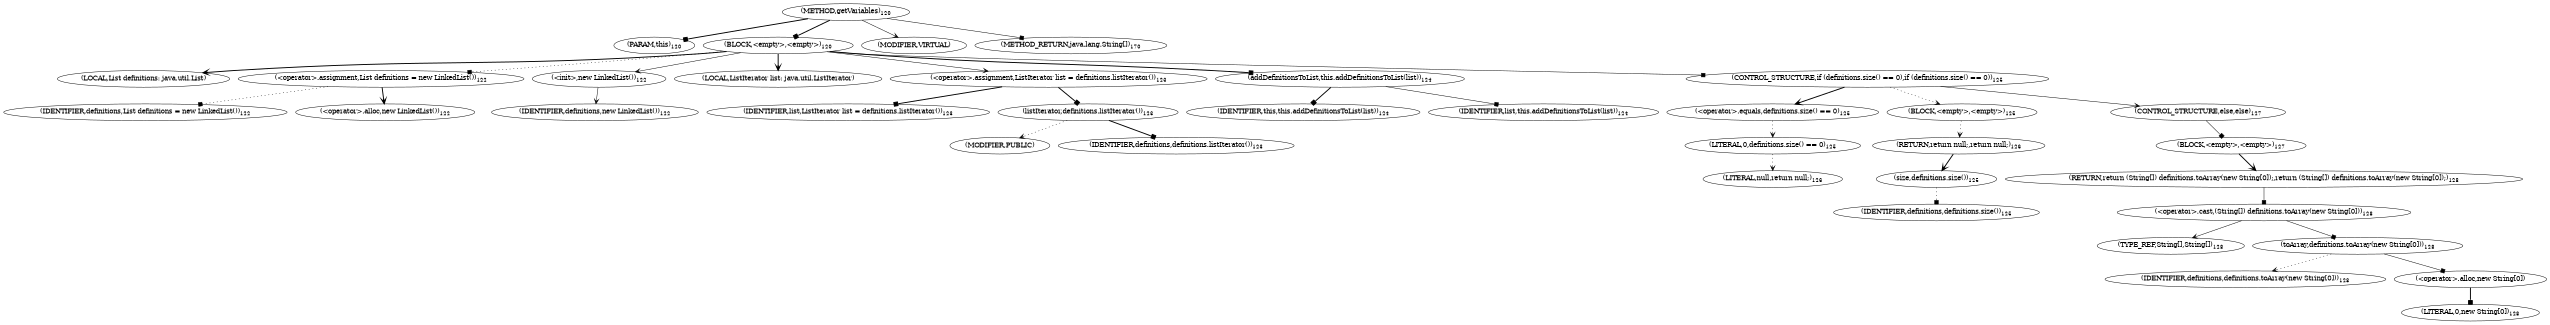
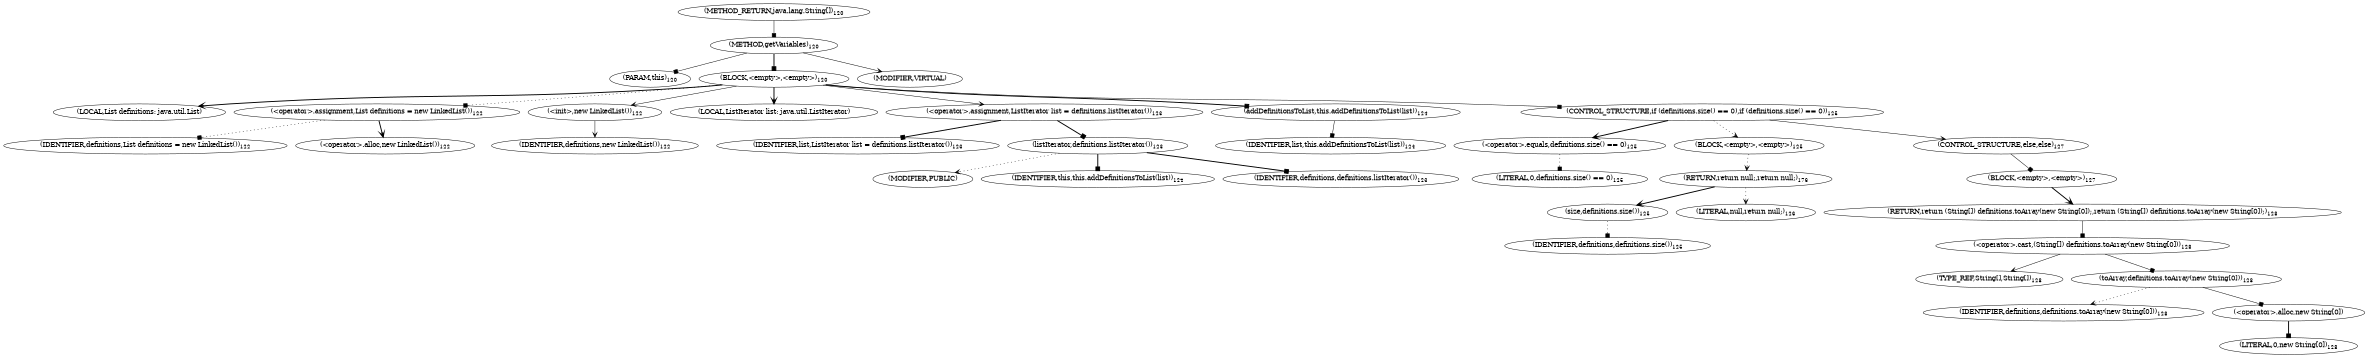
(953, 28) -> (774, 26)
(748, 29) -> (713, 62)
(1136, 45) -> (839, 11)
(1323, 94) -> (1098, 160)
(1773, 127) -> (1560, 160)
(2016, 145) -> (1803, 178)
(1773, 160) -> (1746, 193)
